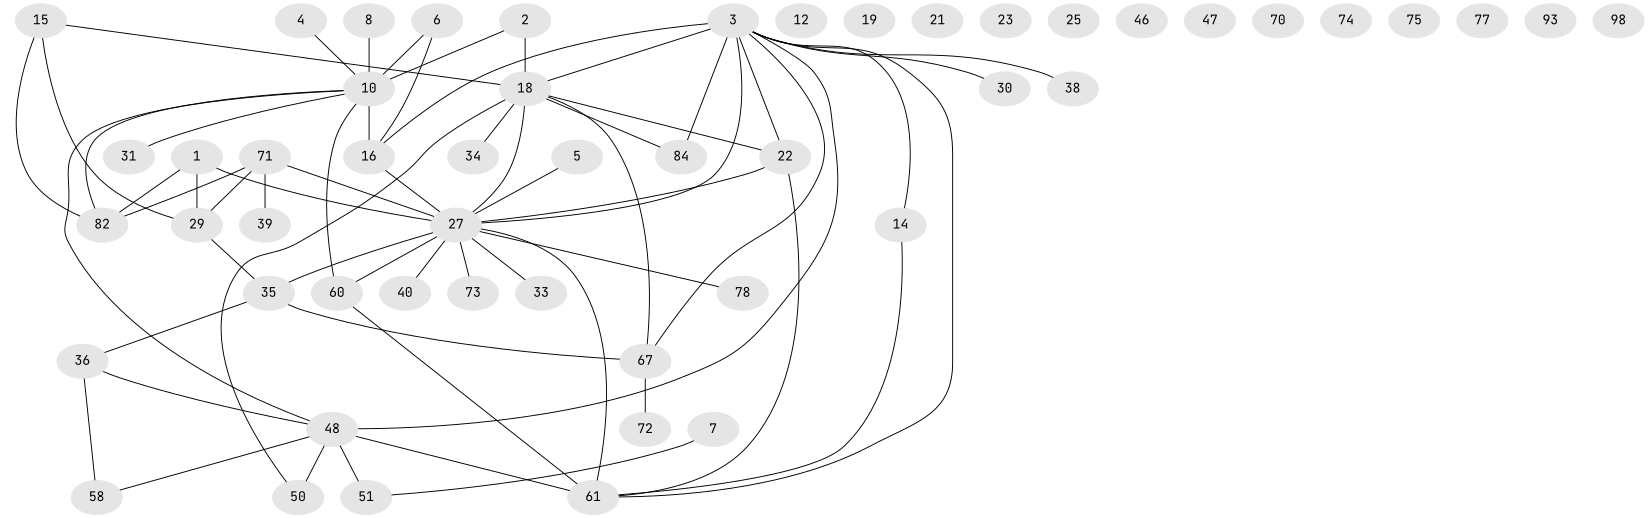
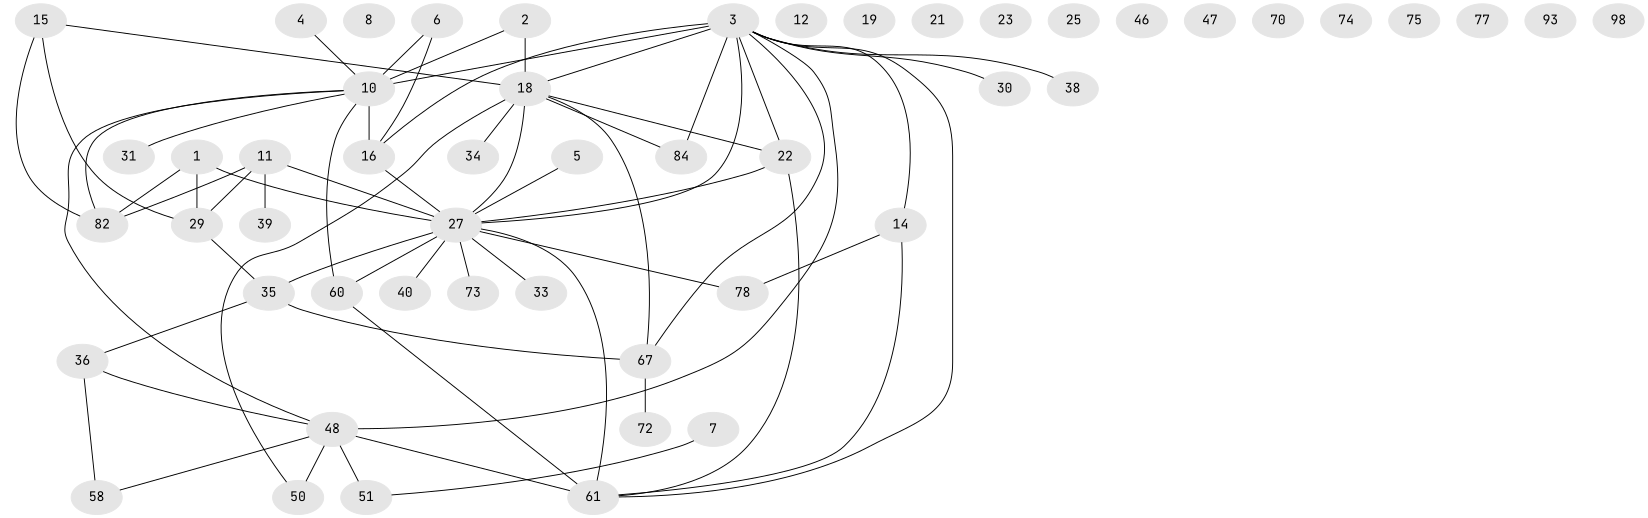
(369, 55) -> (590, 47)
(265, 157) -> (265, 157)
none -> (822, 259)
